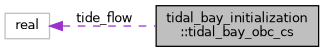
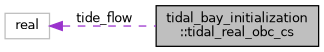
(237, 26) -> (237, 26)
